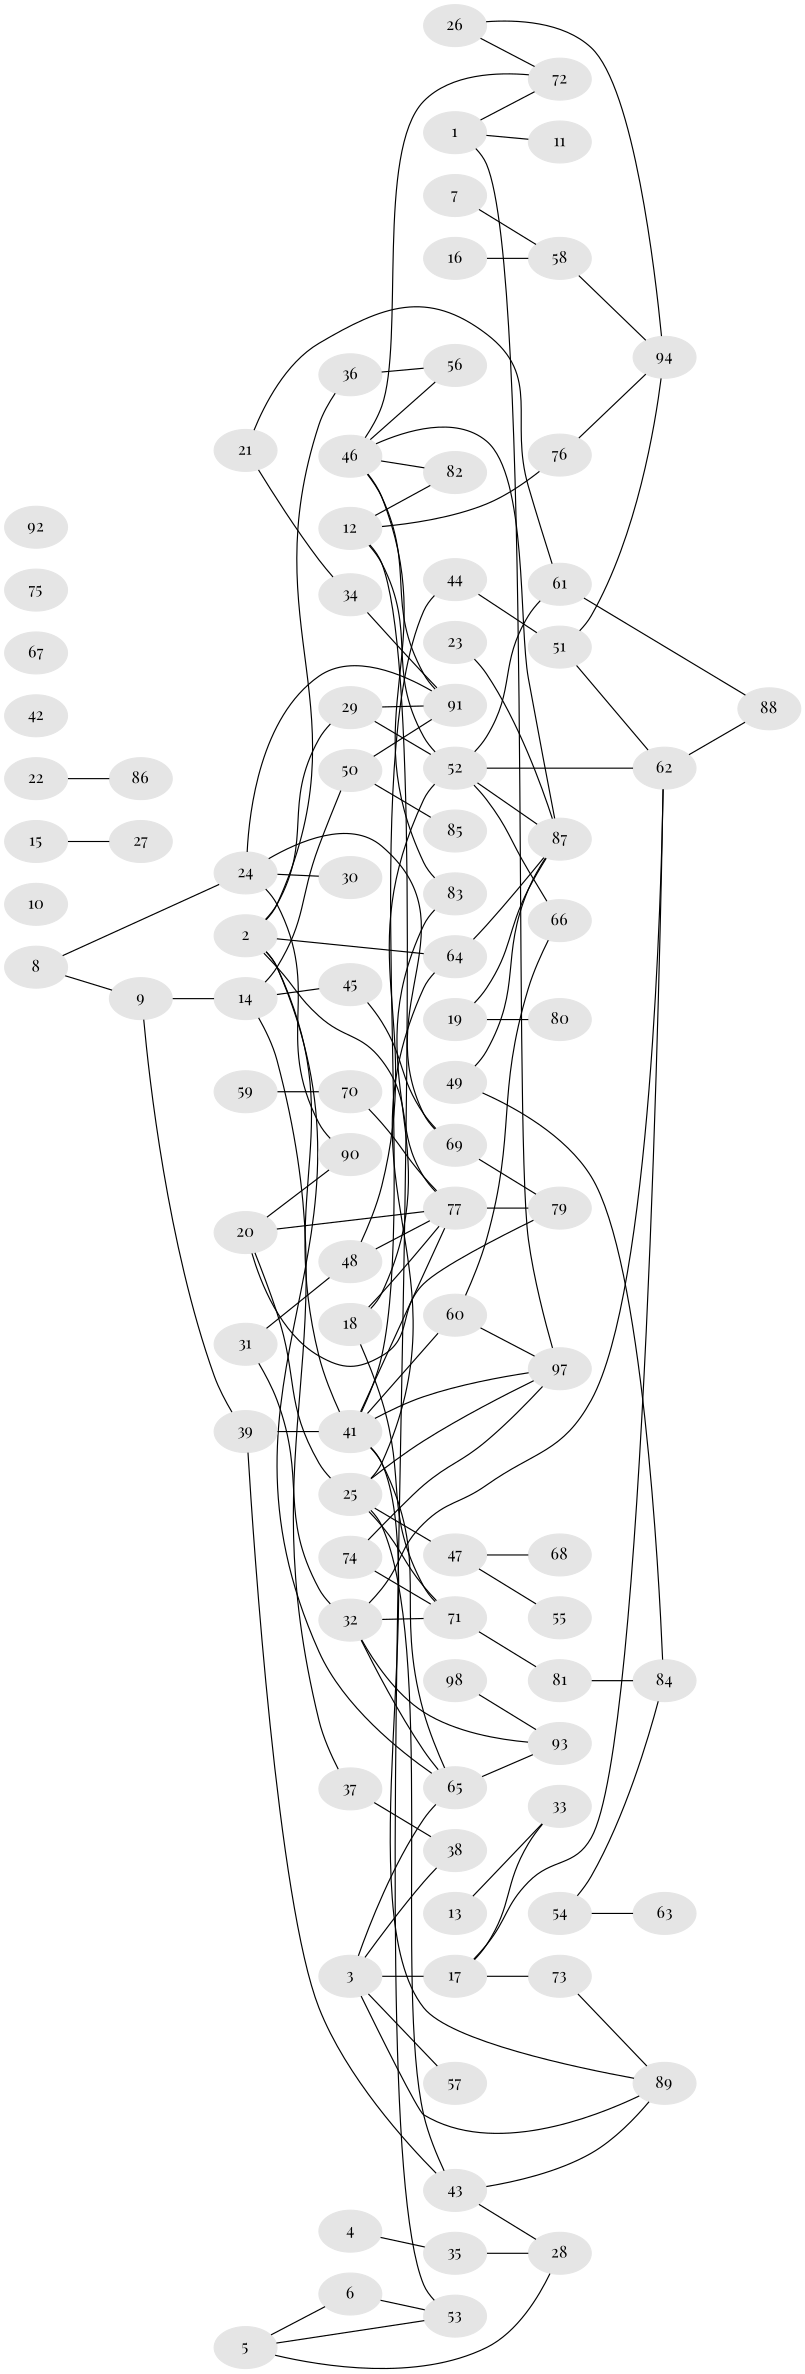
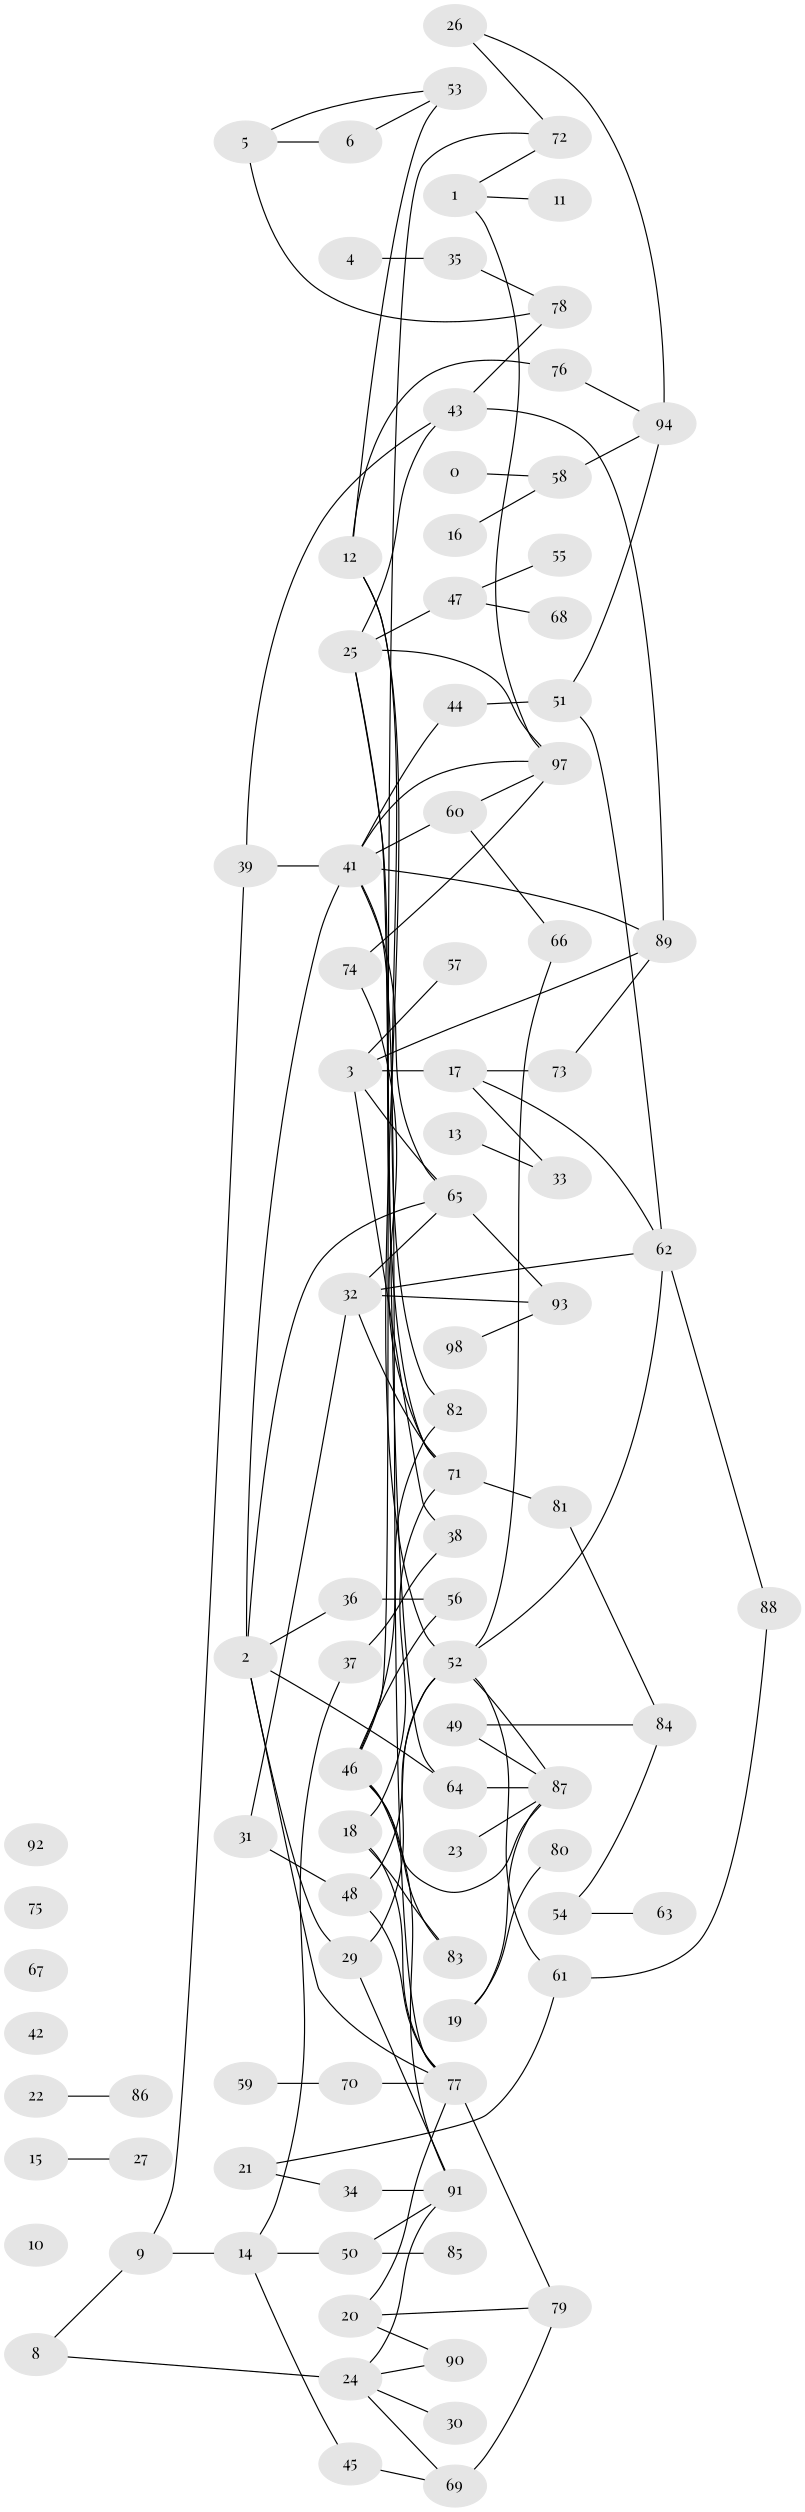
(455, 196) -> (455, 473)
(292, 1385) -> none
(560, 2253) -> (560, 307)
